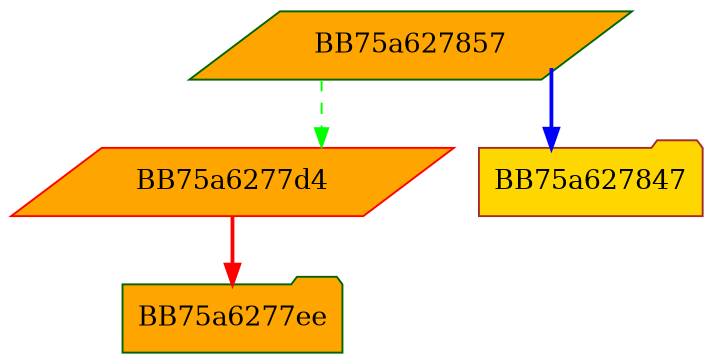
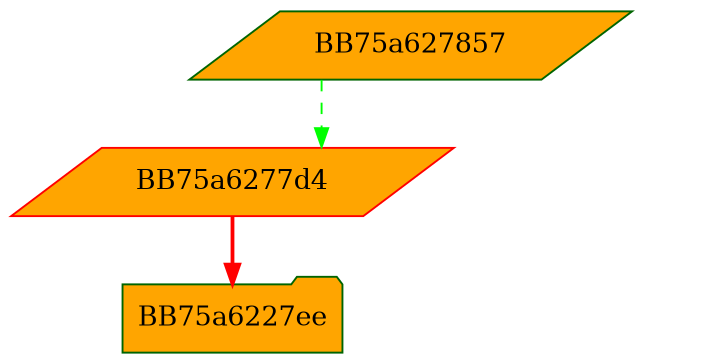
(591, 182) -> none
(232, 318) -> (232, 318)
